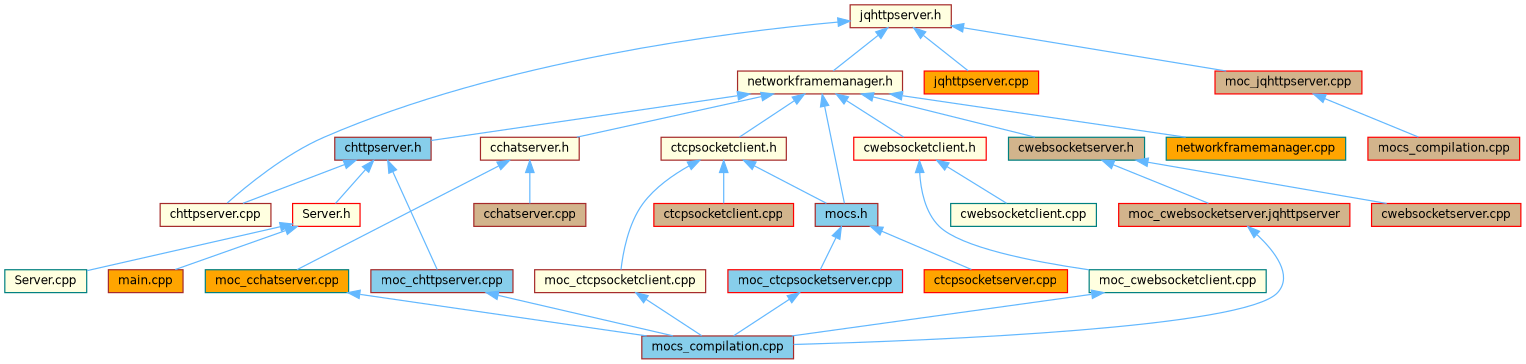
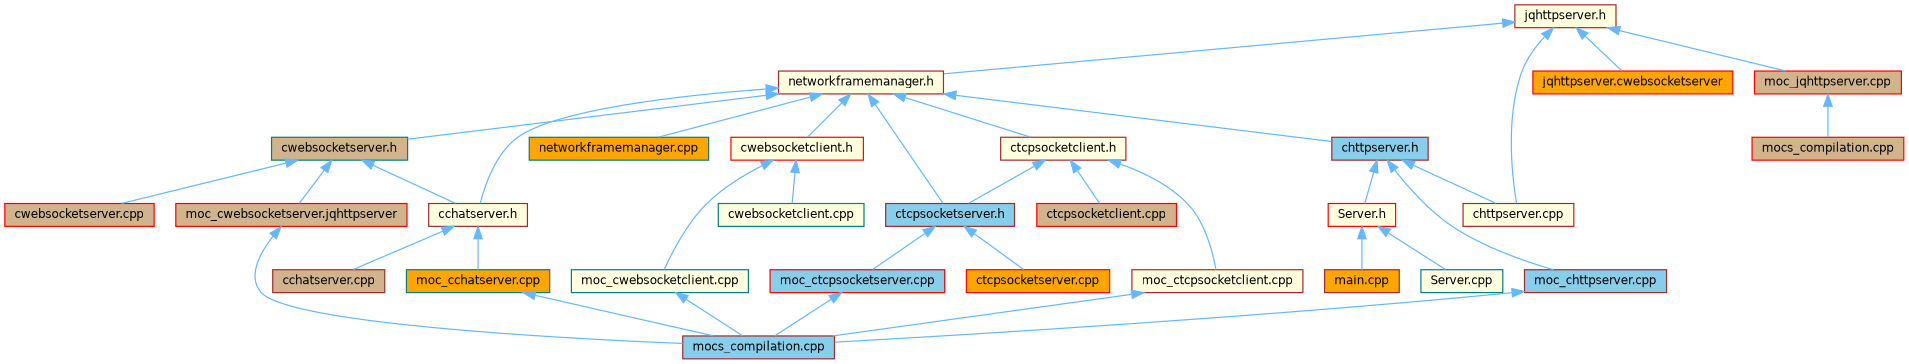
(981, 82) -> (1633, 82)
none -> (414, 184)
(847, 215) -> (950, 215)
